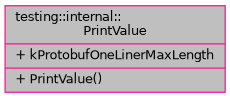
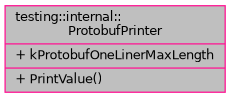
(115, 31) -> (115, 31)
